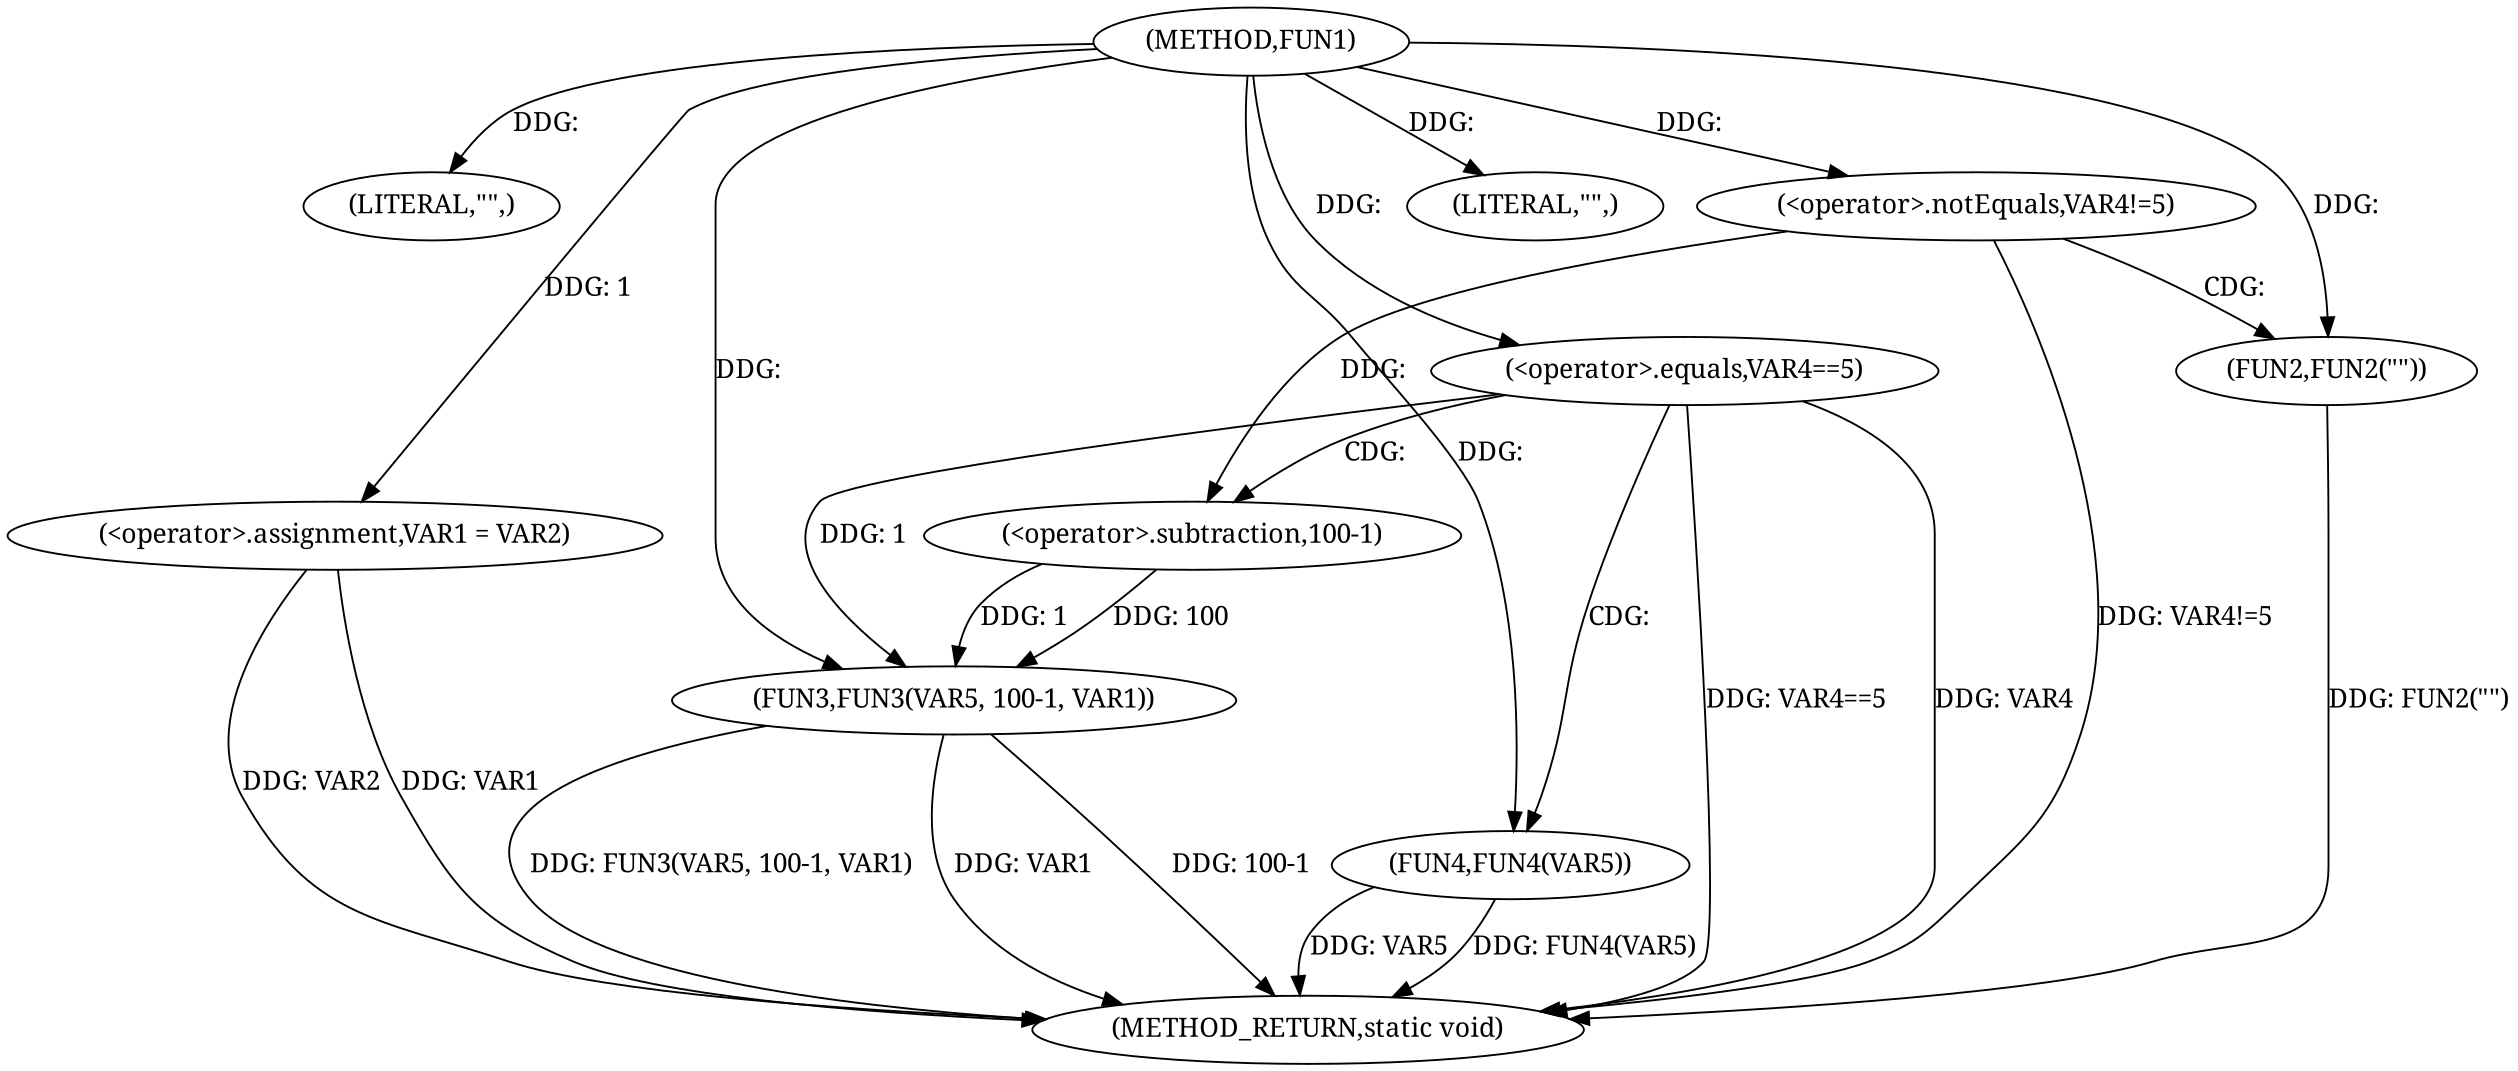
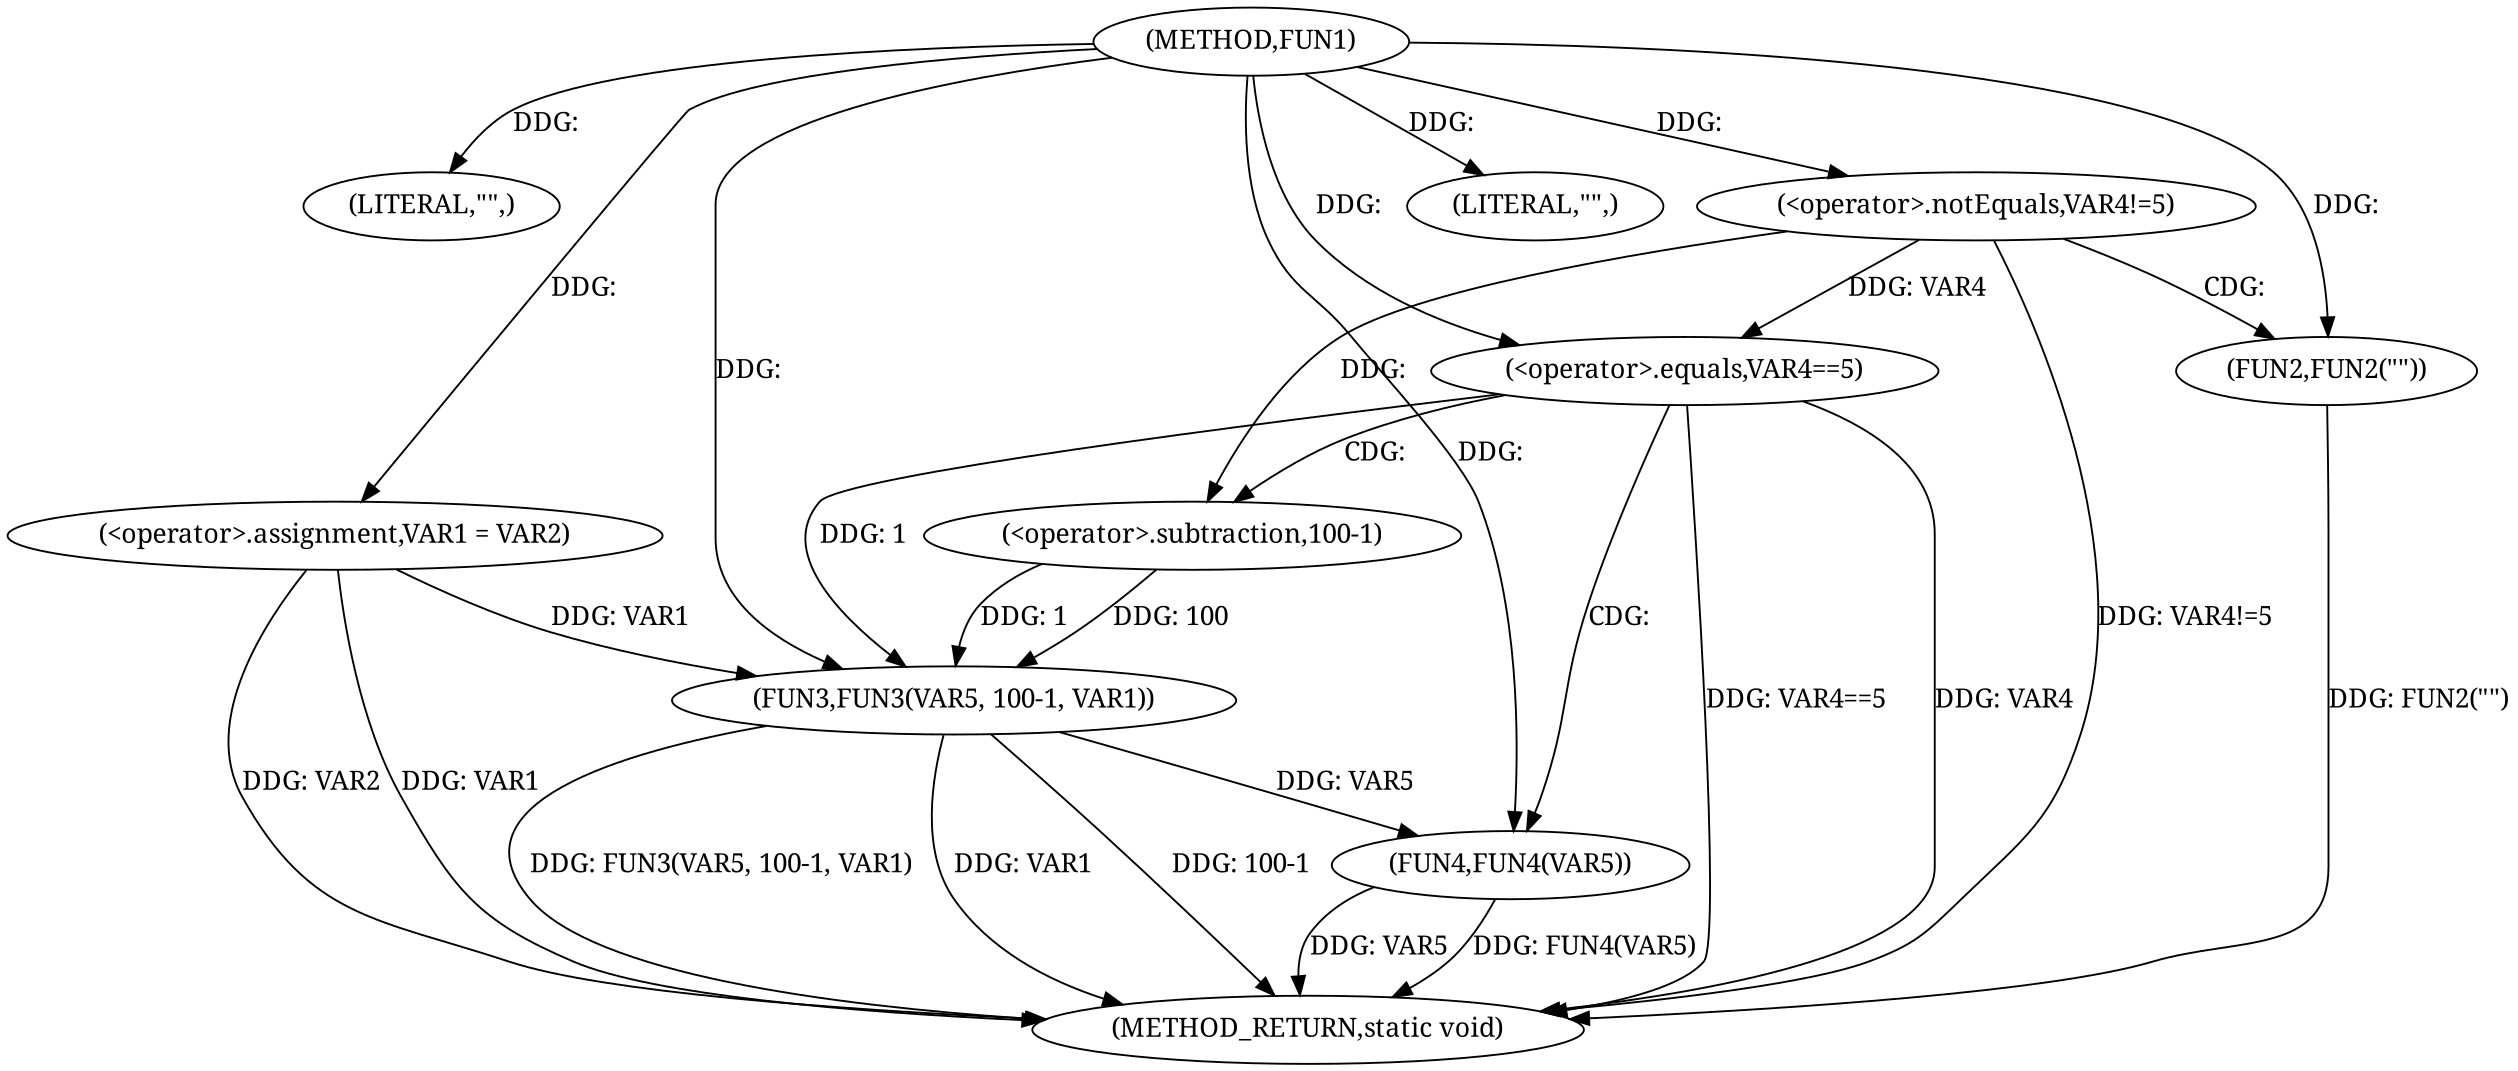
none -> (1839, 284)
(588, 289) -> (588, 289)
none -> (563, 636)
none -> (1230, 781)
